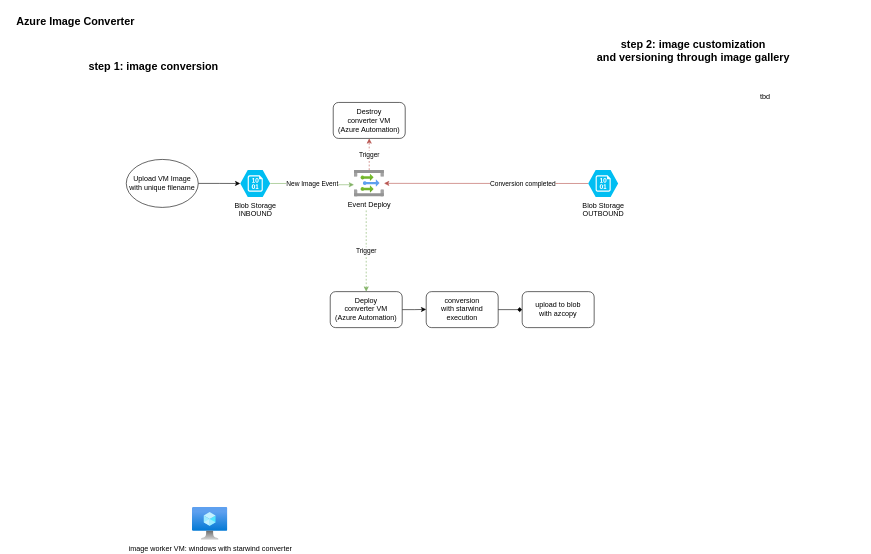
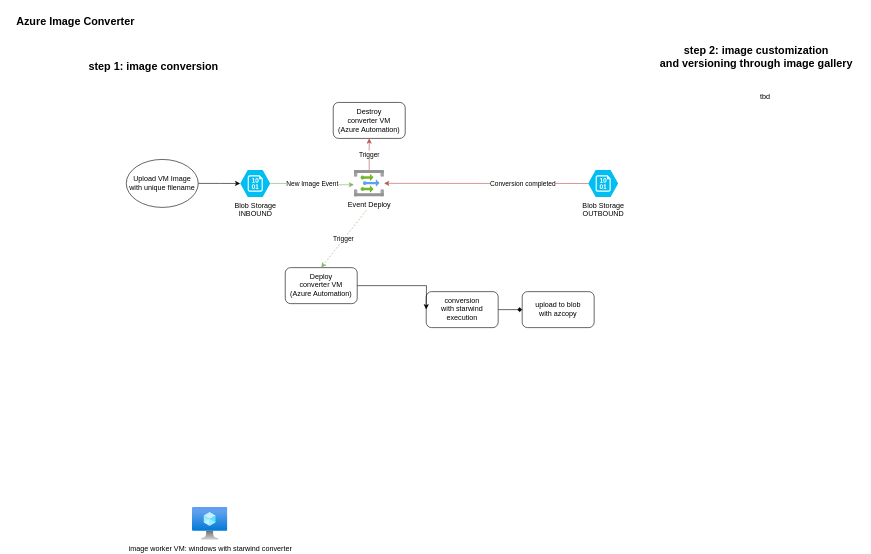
(693, 51) -> (756, 57)
(369, 157) -> (369, 157)
(366, 310) -> (321, 286)
